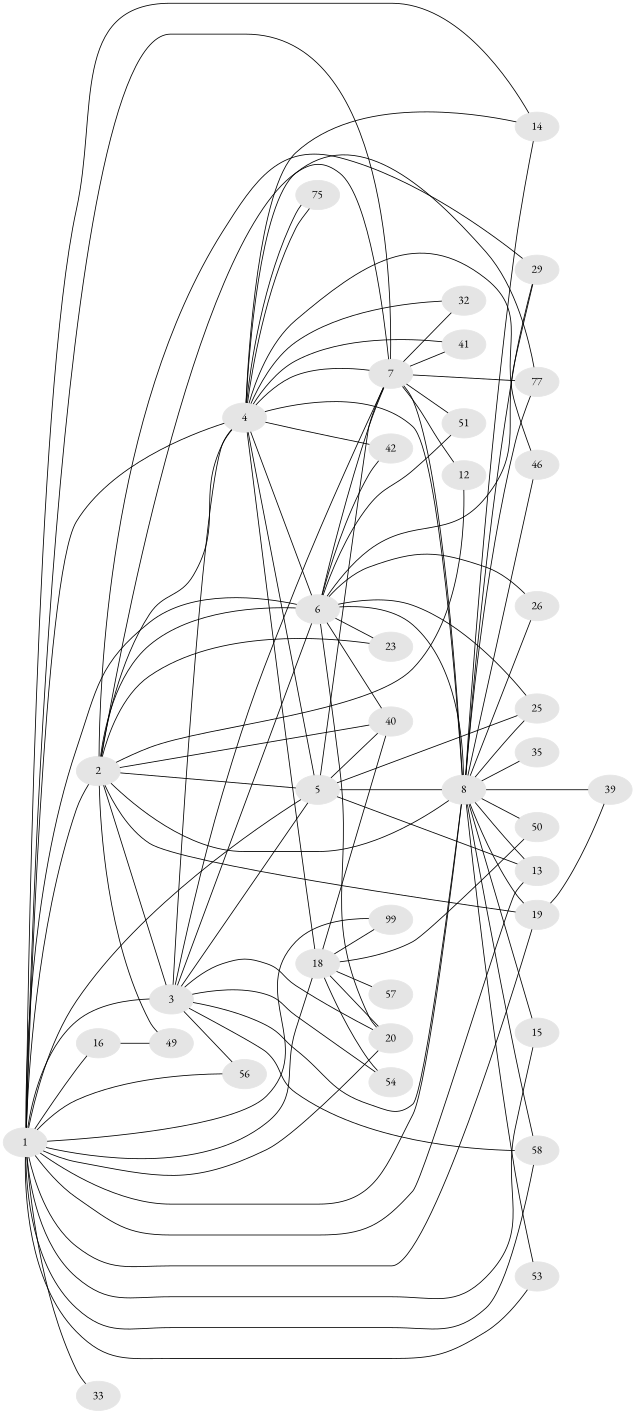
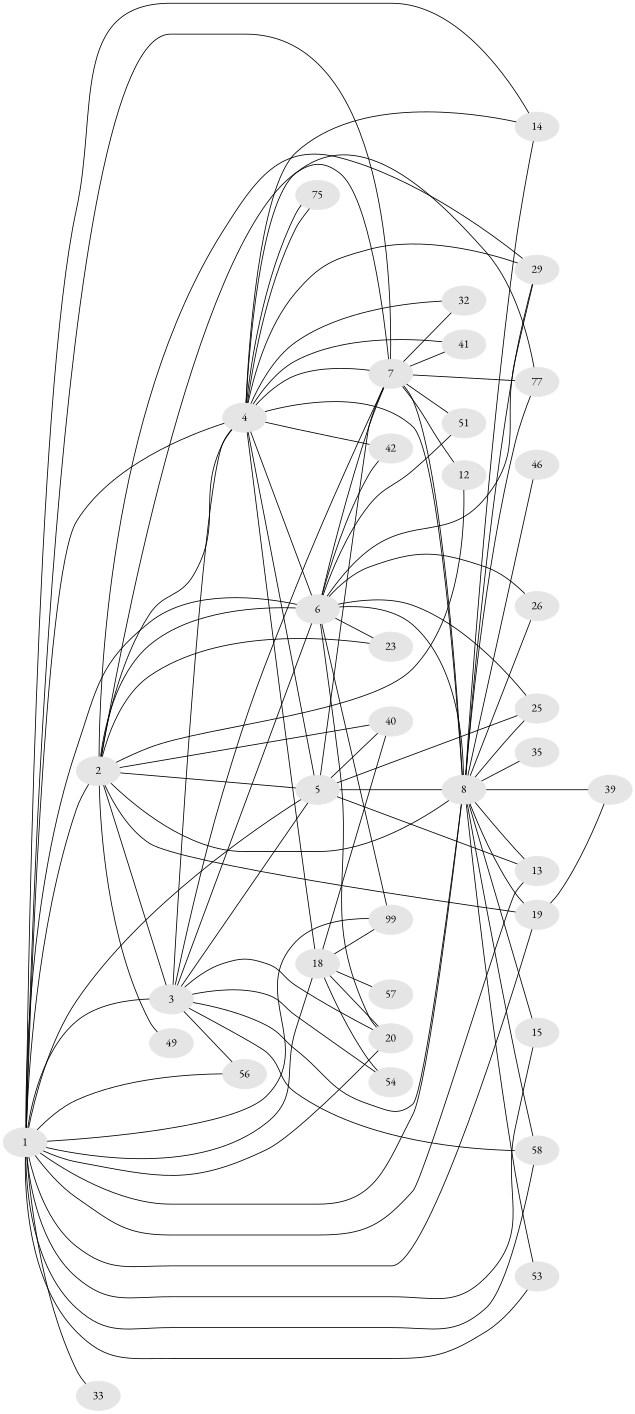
(427, 254) -> (342, 258)
(354, 665) -> (354, 765)
(537, 827) -> none
(98, 1043) -> none
